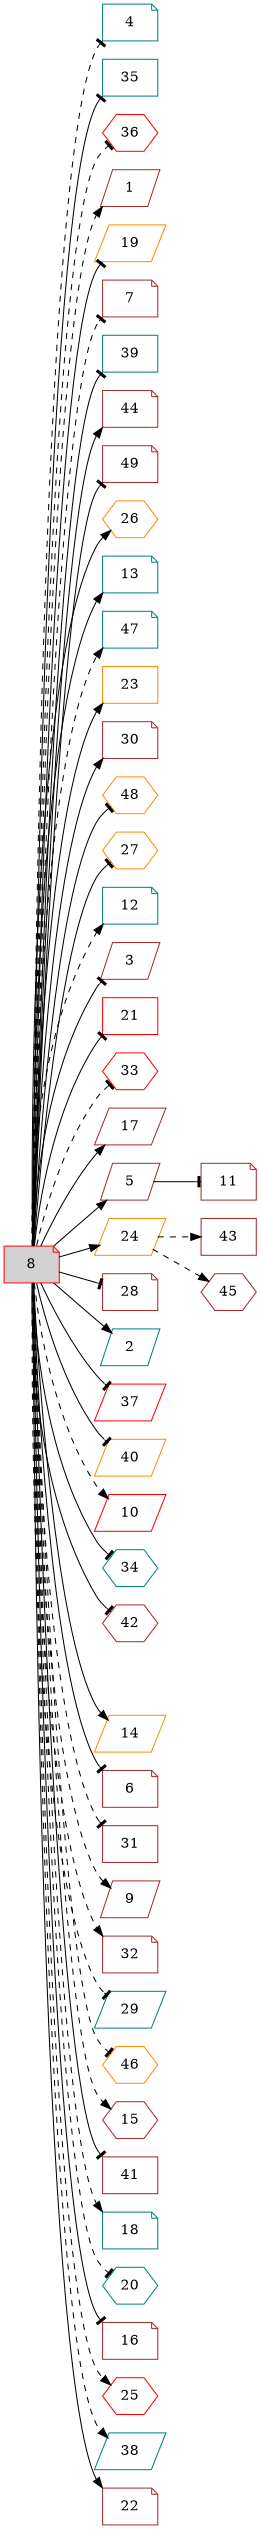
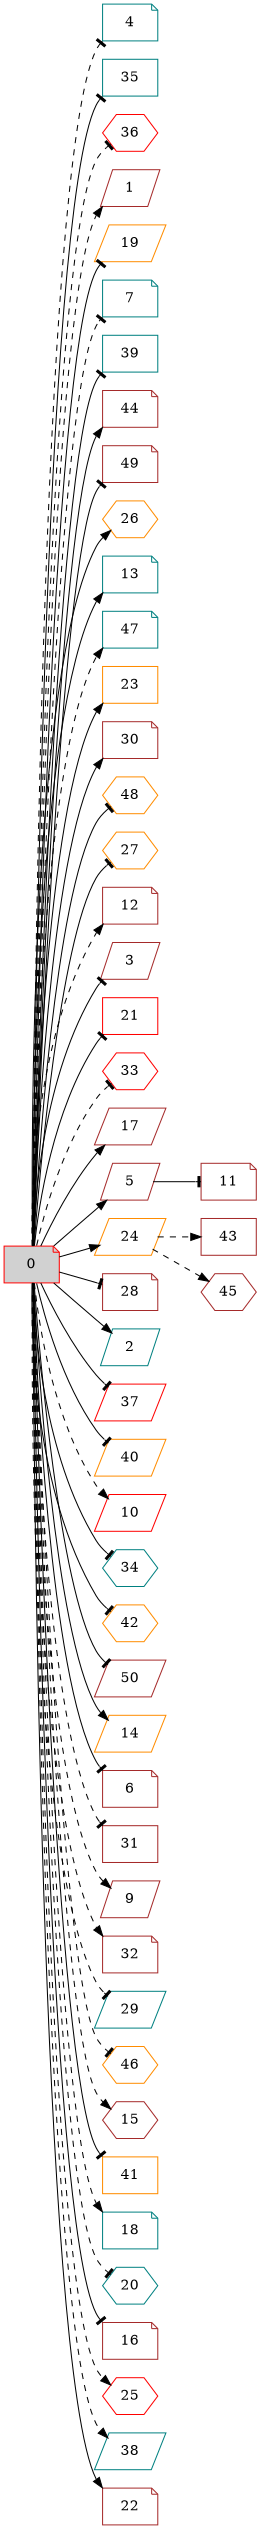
(130, 298) -> (130, 298)
(130, 906) -> (130, 906)
(32, 1264) -> (32, 1264)
(130, 1623) -> (130, 1623)
none -> (130, 1678)
(130, 2175) -> (130, 2175)
